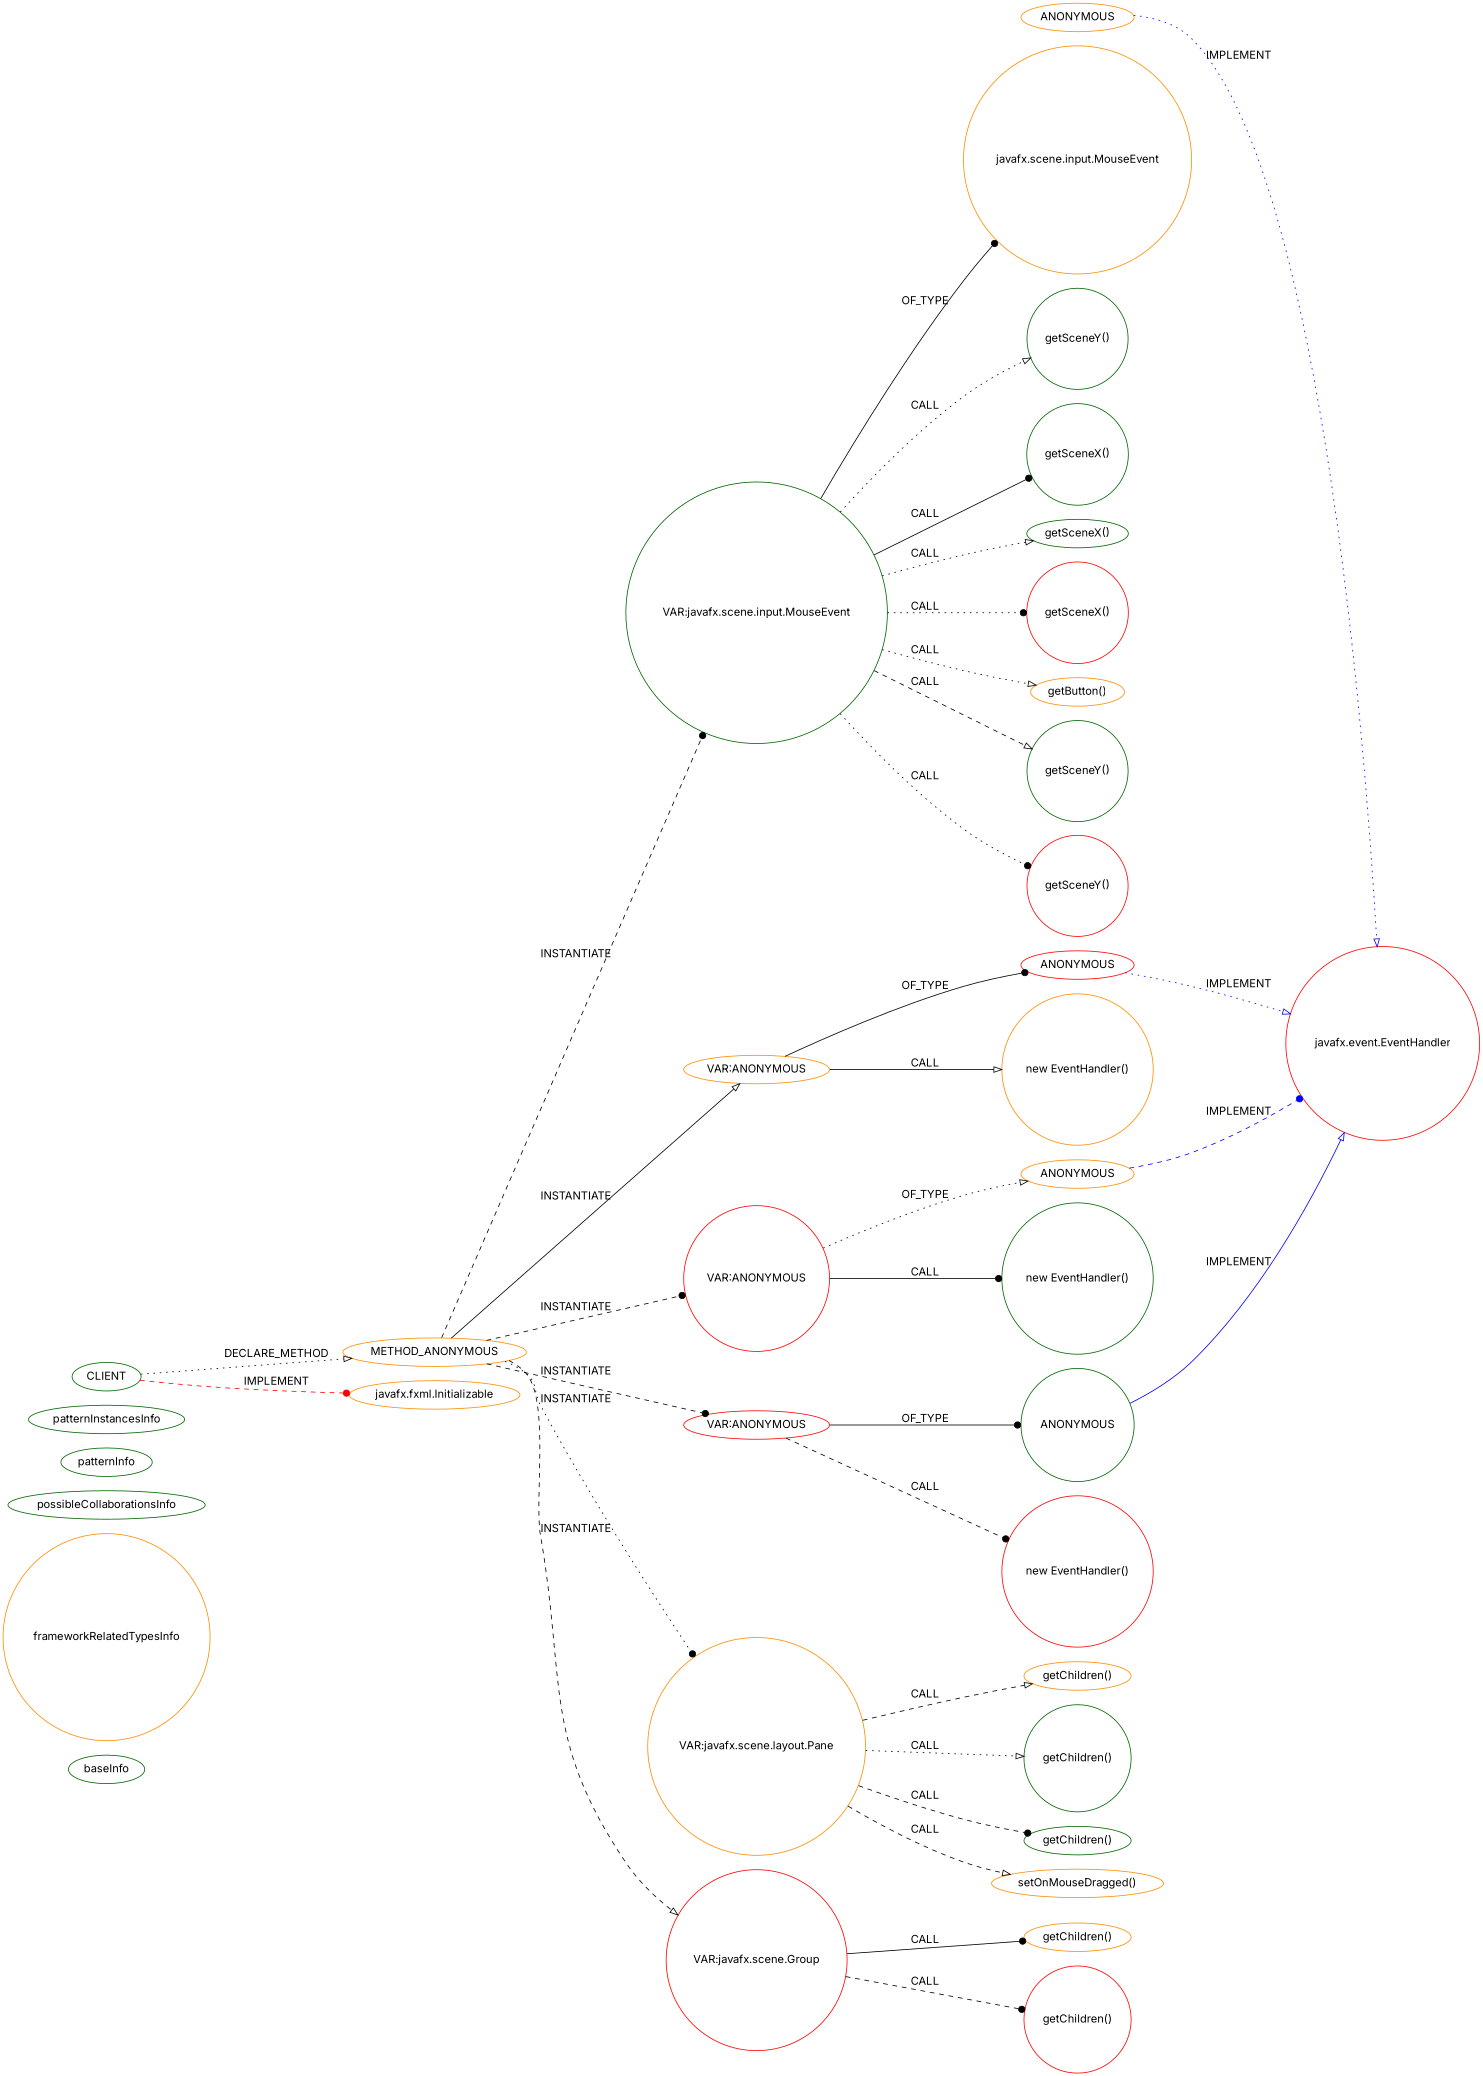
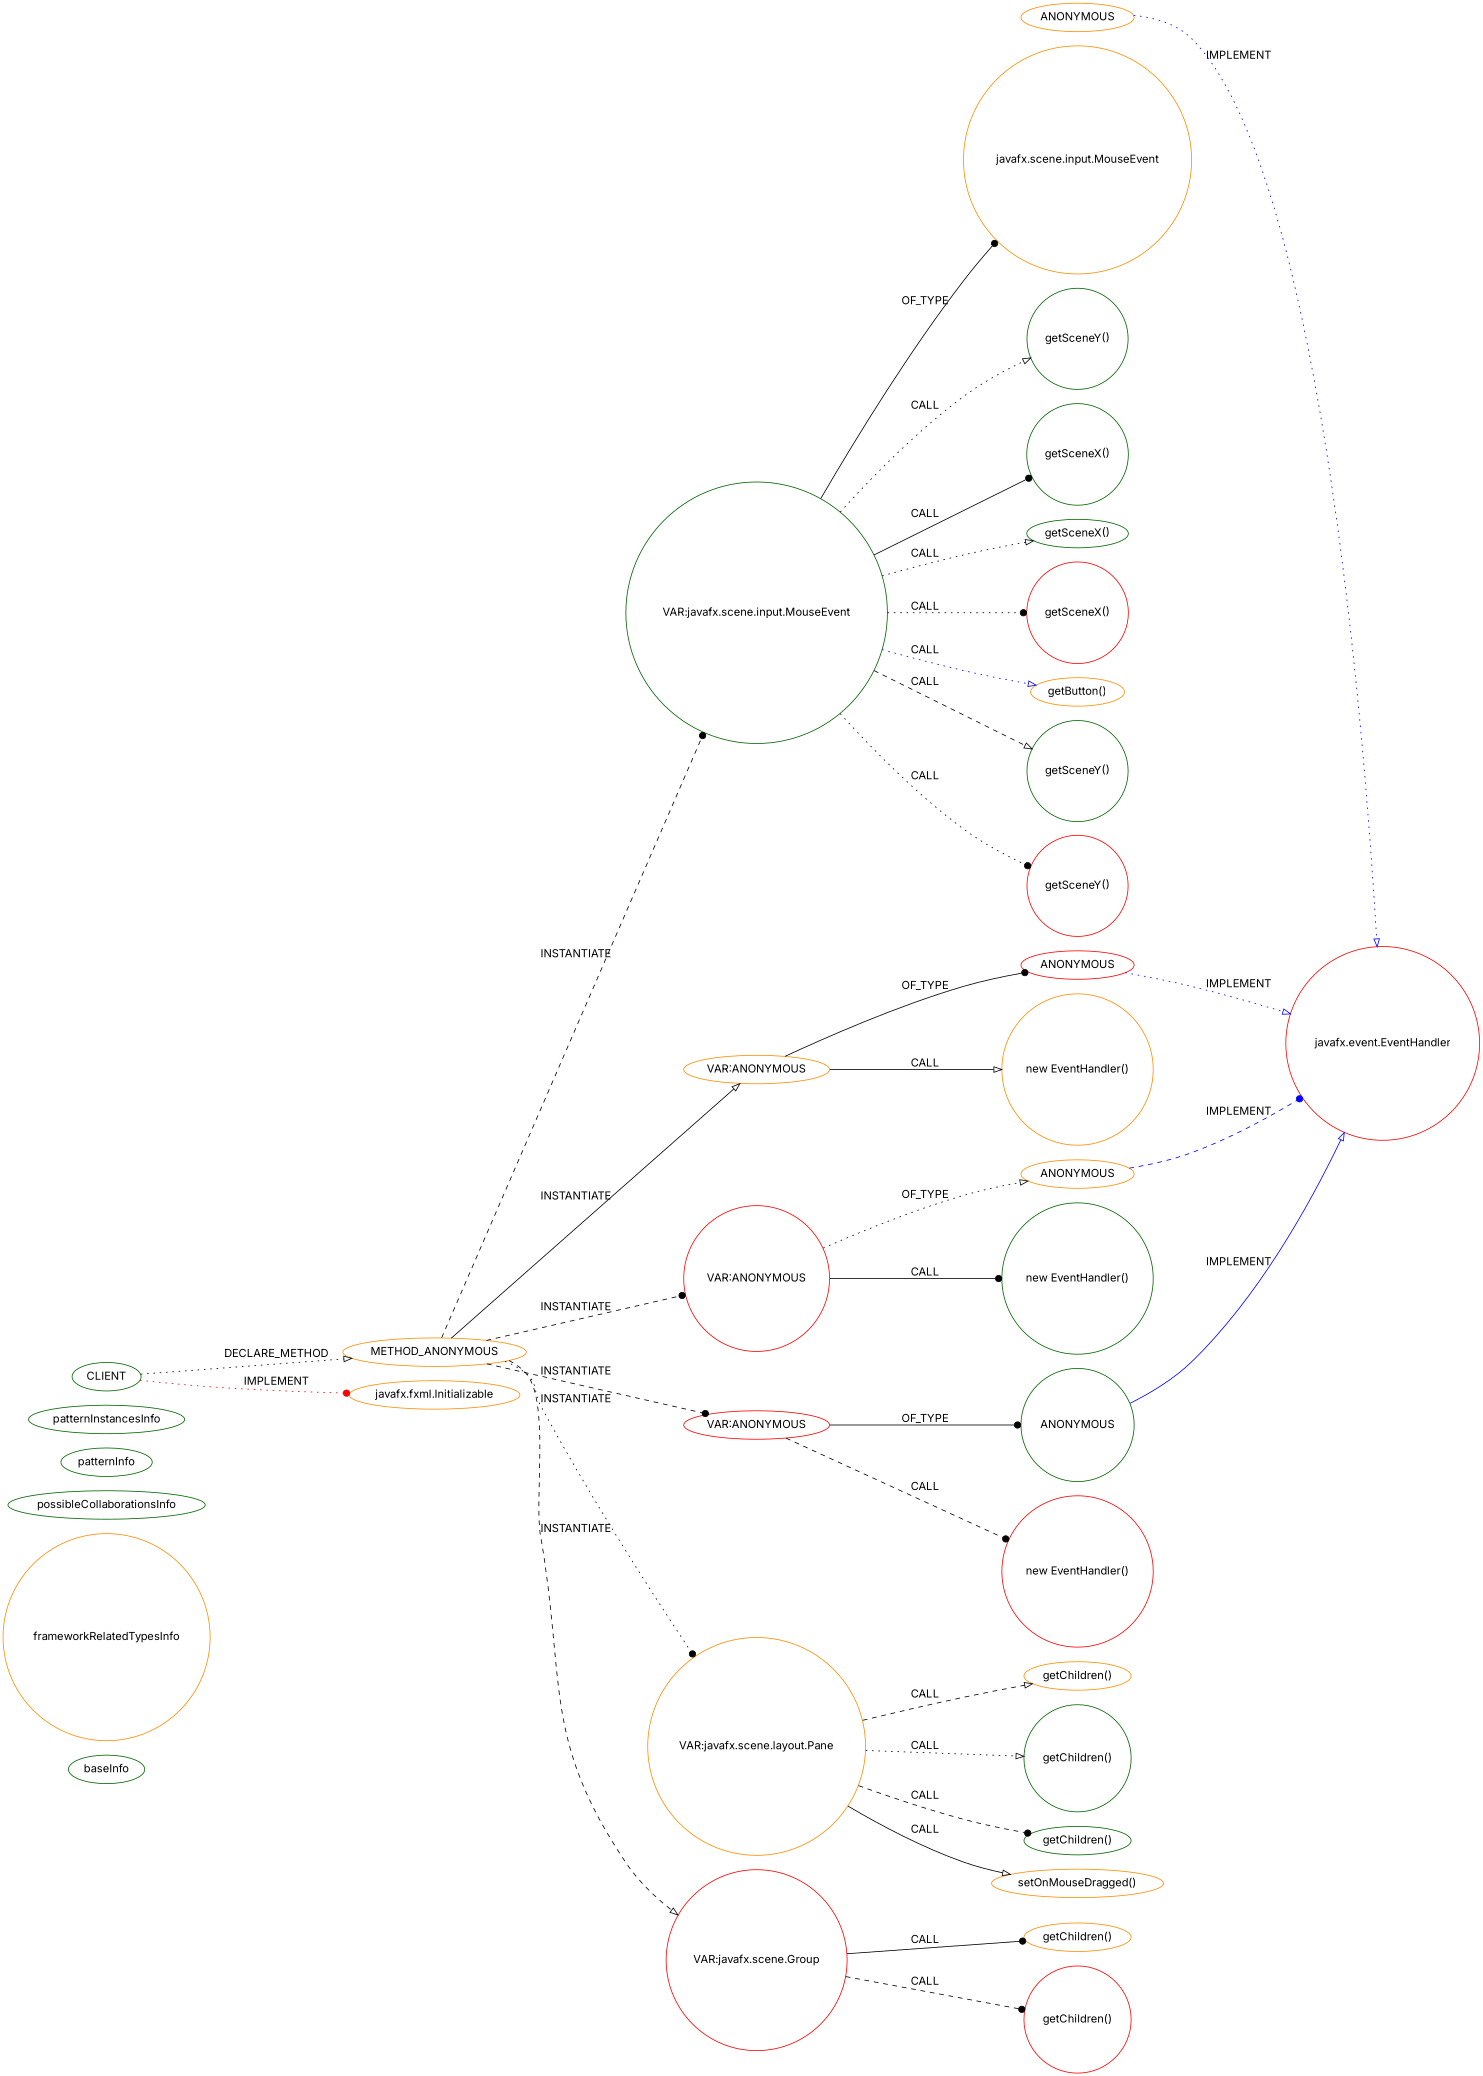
(955, 669) -> (955, 669)
(242, 1389) -> (242, 1389)
(923, 1845) -> (923, 1845)
